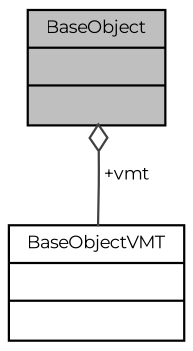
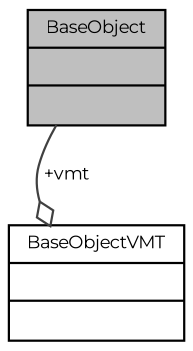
(99, 189) -> (40, 162)
